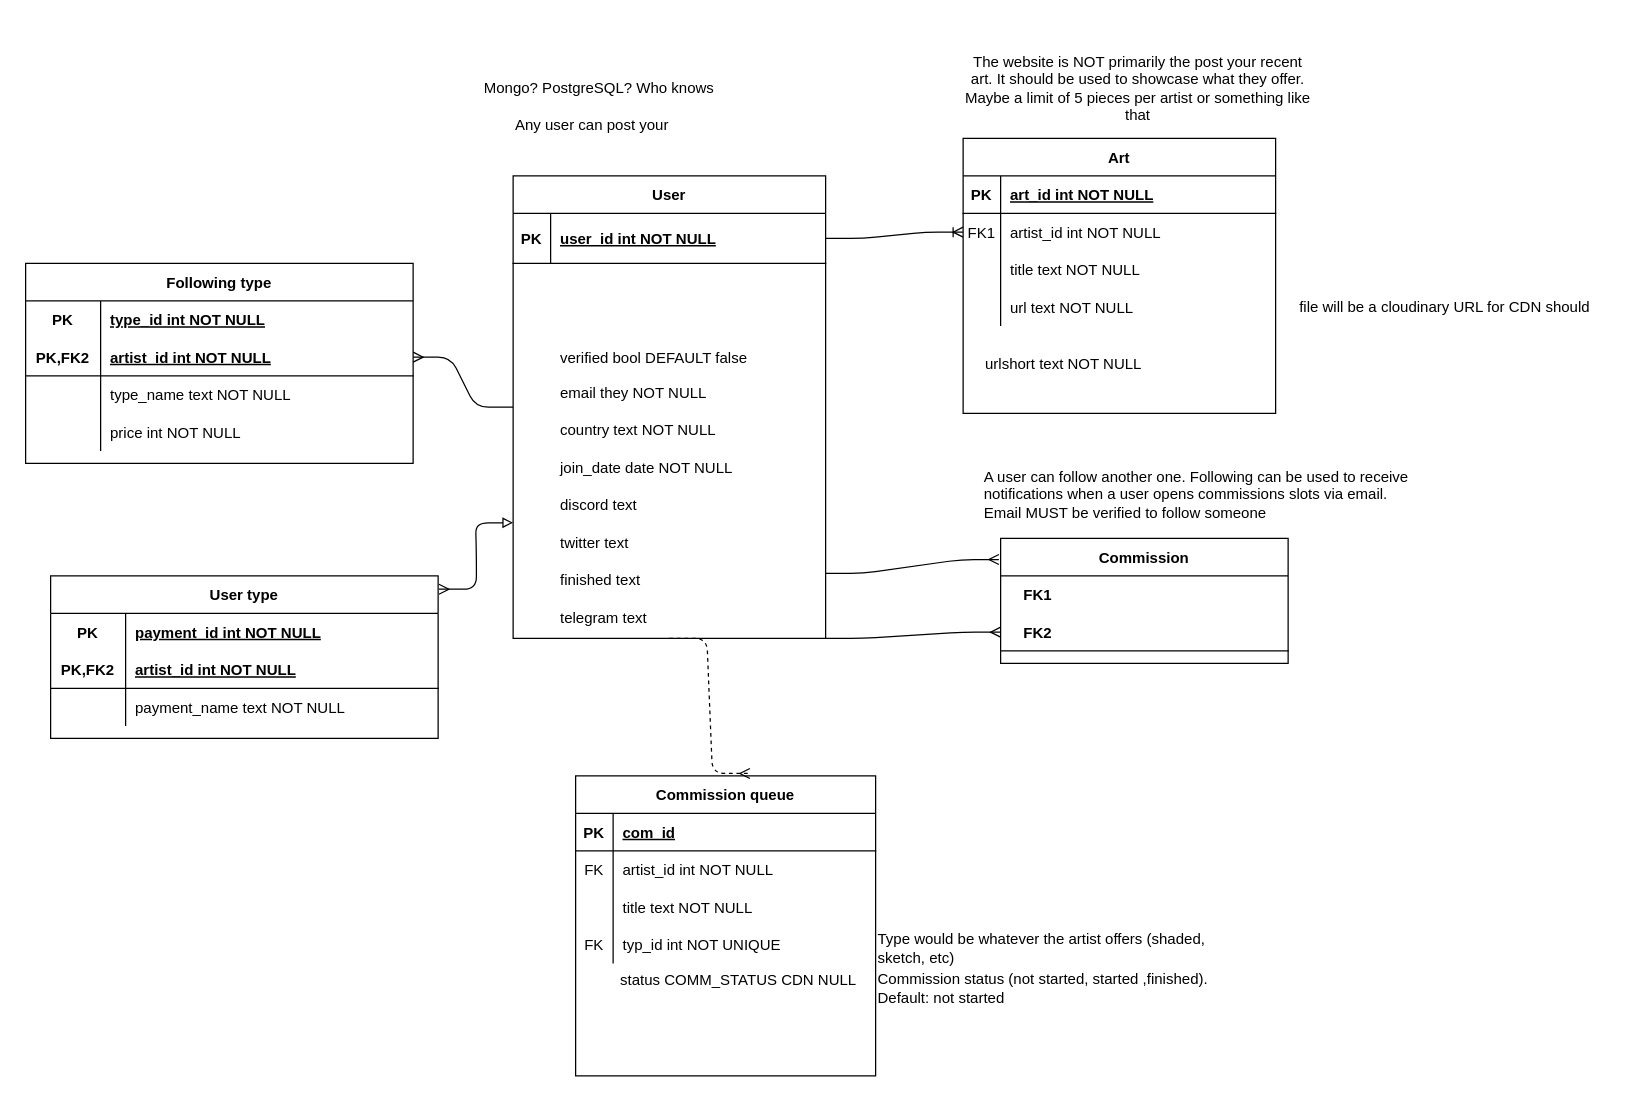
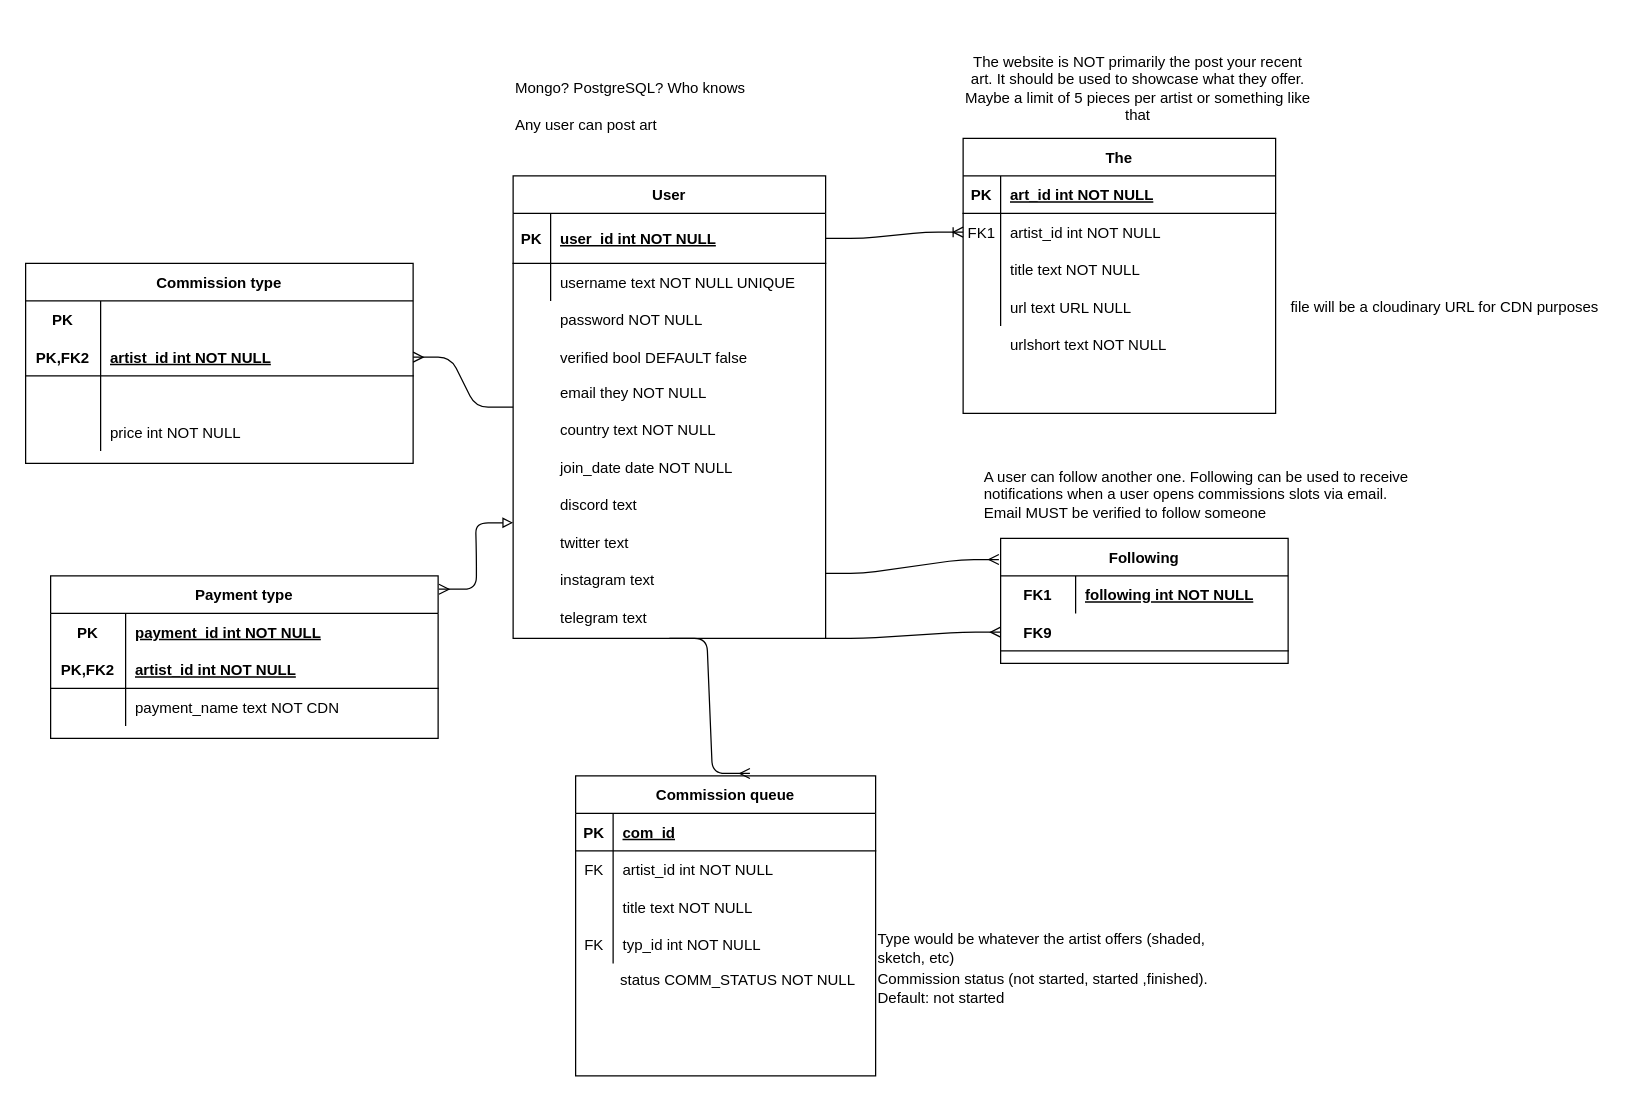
(607, 88) -> (638, 88)
(600, 126) -> (596, 126)
(1119, 158) -> (1119, 158)
none -> (688, 282)
(219, 283) -> (219, 283)
(1445, 307) -> (1445, 307)
(1074, 308) -> (1074, 308)
(257, 319) -> none
none -> (688, 319)
(1113, 363) -> (1138, 344)
(257, 394) -> none
(1144, 558) -> (1144, 558)
(609, 580) -> (615, 580)
none -> (1182, 594)
(244, 595) -> (244, 595)
(1038, 633) -> (1038, 633)
(238, 708) -> (234, 708)
(710, 722) -> (710, 722)
(701, 945) -> (693, 945)
(728, 980) -> (728, 980)
